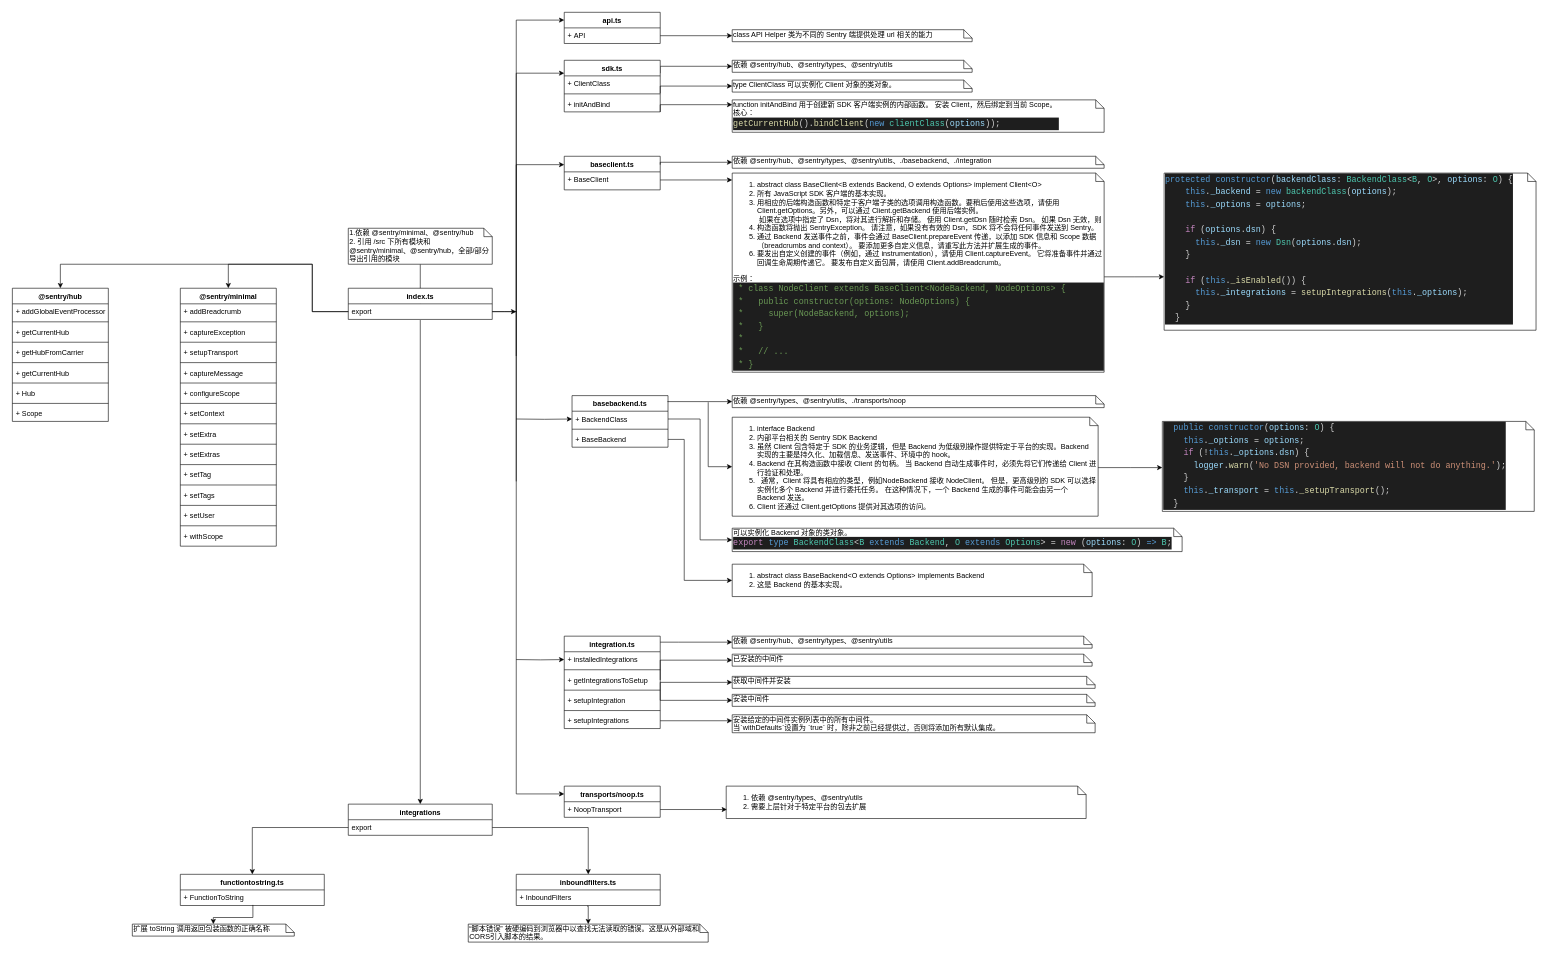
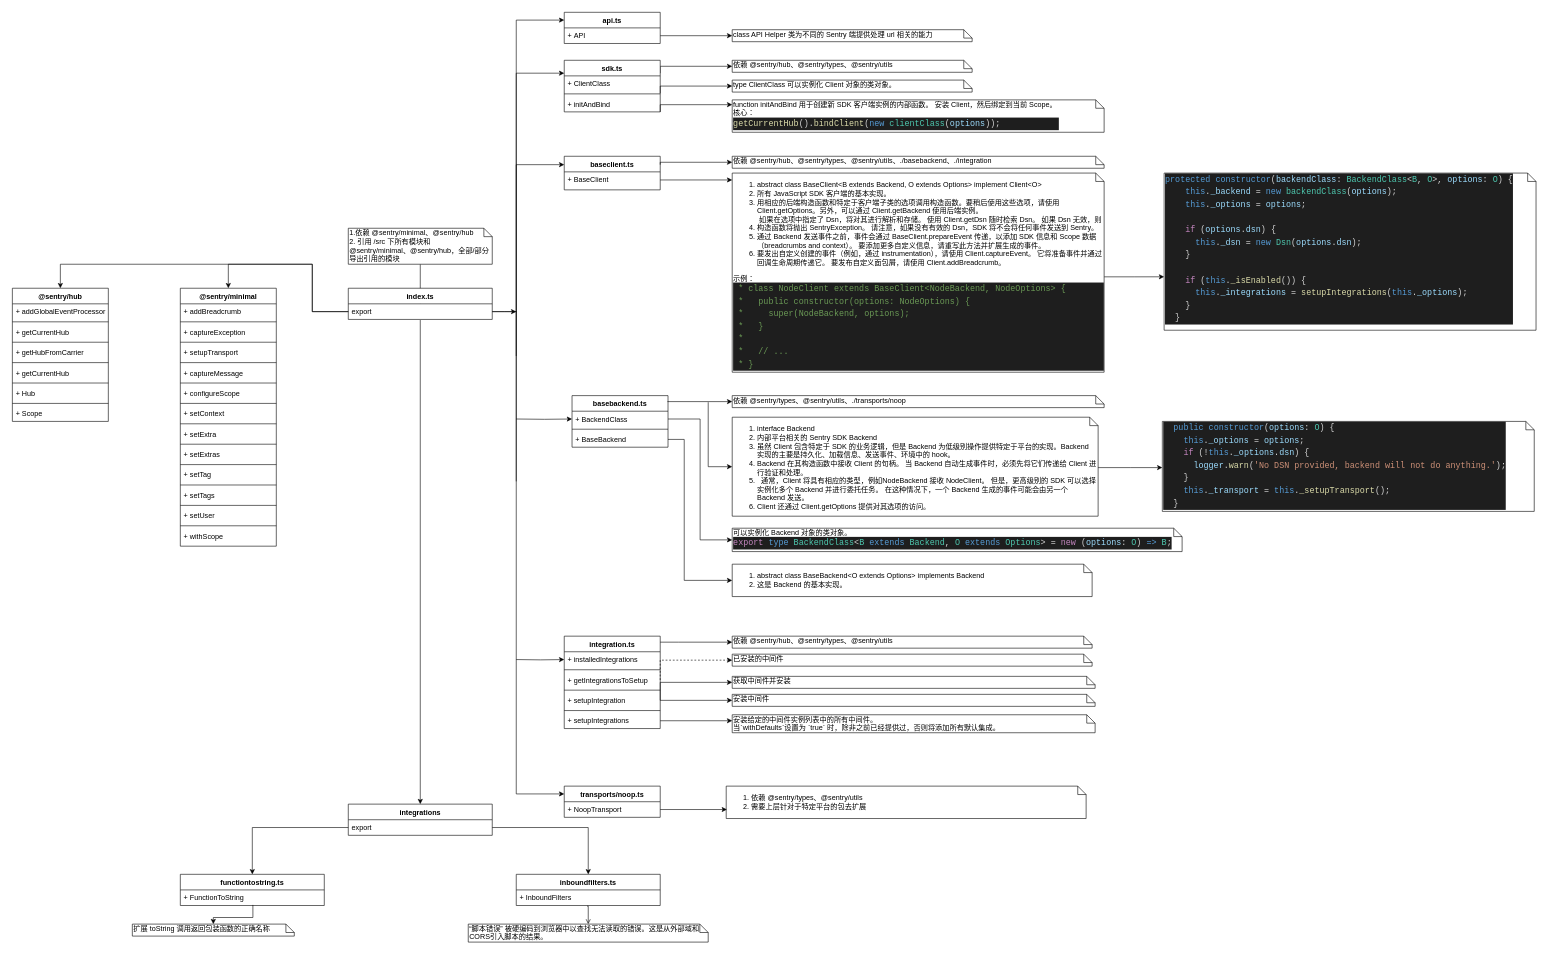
(695, 660) -> (695, 660)
(588, 918) -> (588, 920)
